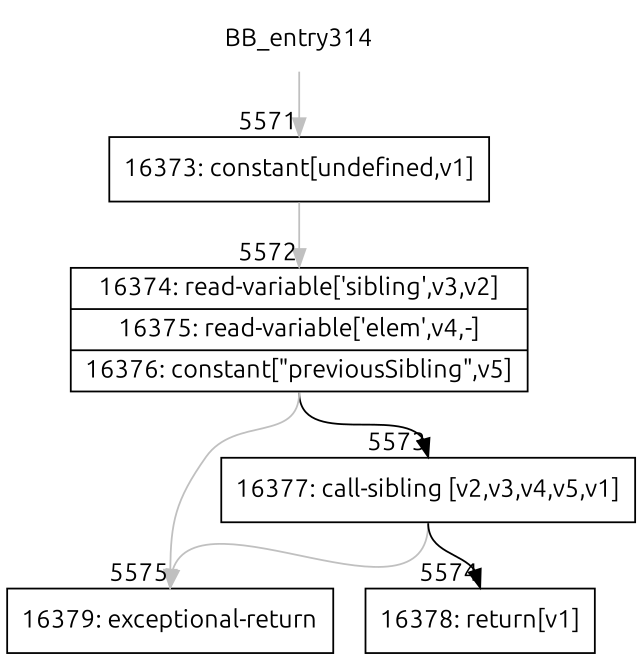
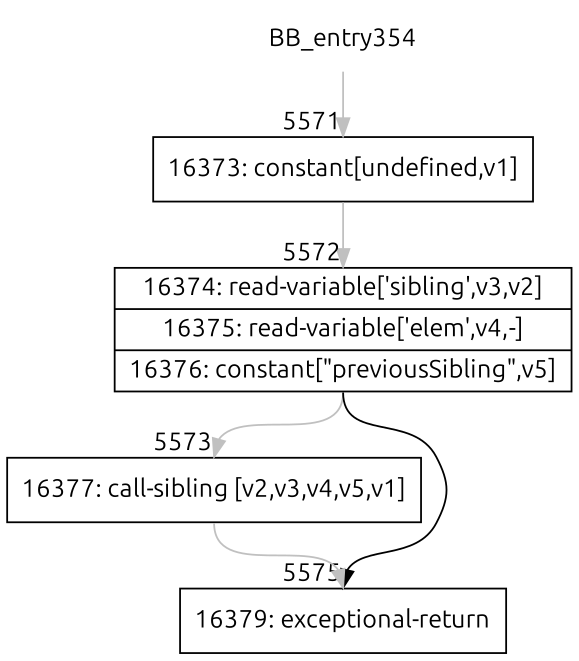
(299, 39) -> (343, 39)
(355, 425) -> (288, 425)
(206, 456) -> (446, 481)
(480, 621) -> none
